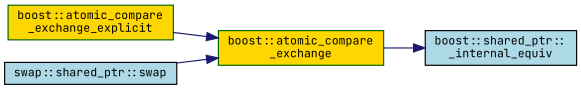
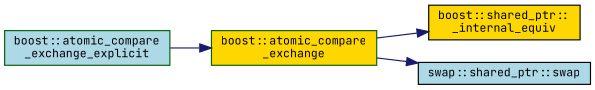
(91, 23) -> (87, 48)
(501, 48) -> (504, 23)
(192, 61) -> (392, 60)
